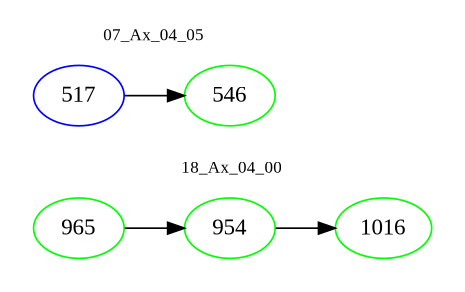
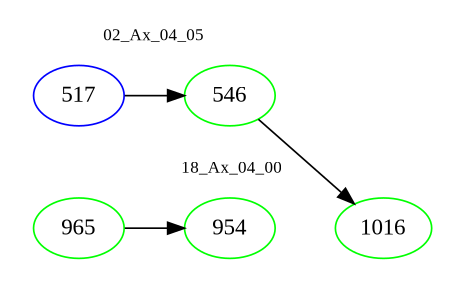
(154, 36) -> (154, 36)
(297, 228) -> (308, 163)
